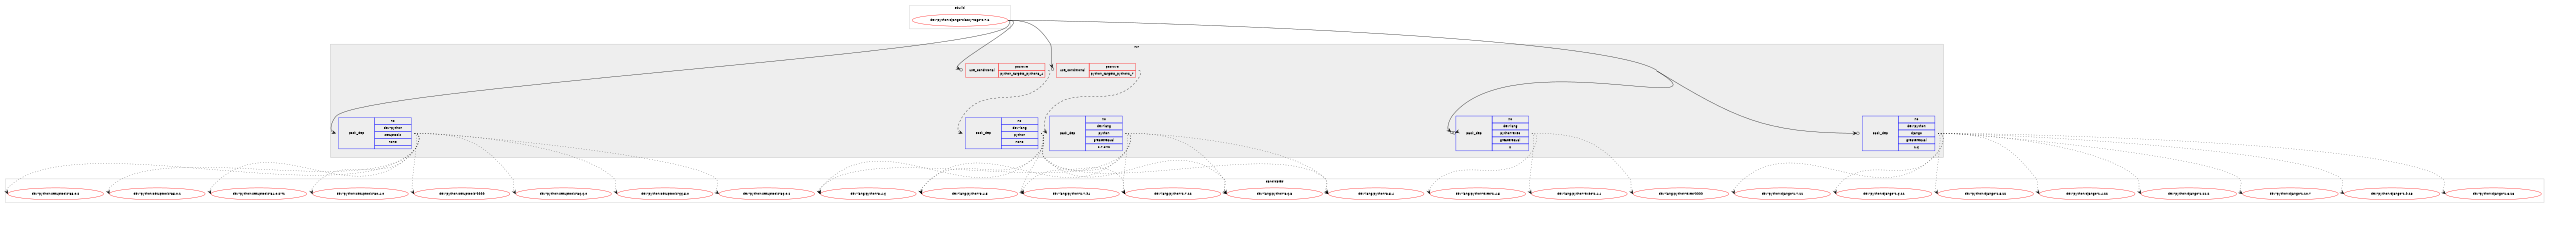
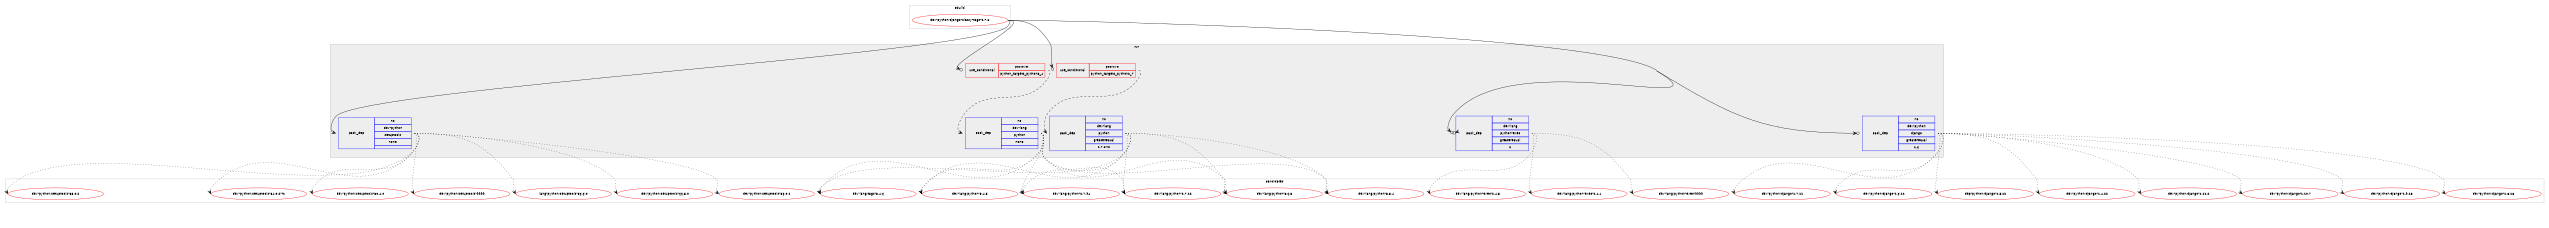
(157, 194) -> none
(564, 194) -> (564, 194)
(868, 194) -> (868, 194)
(1986, 194) -> (1986, 194)
